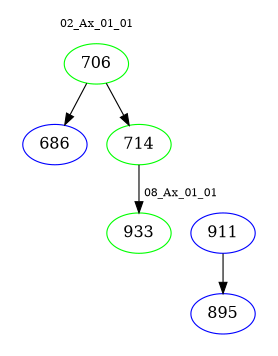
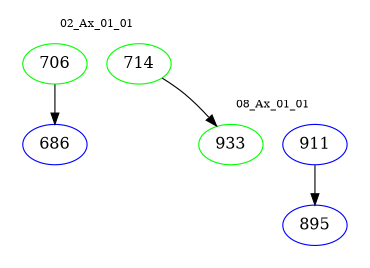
(115, 99) -> none
